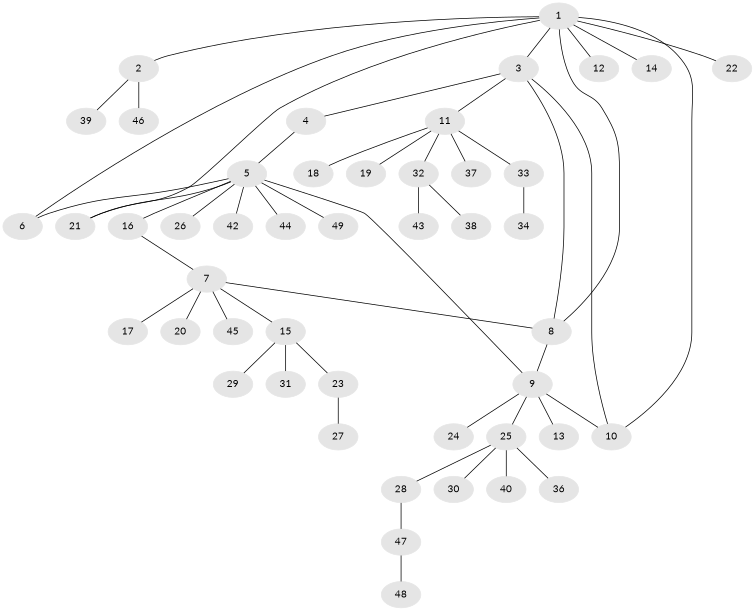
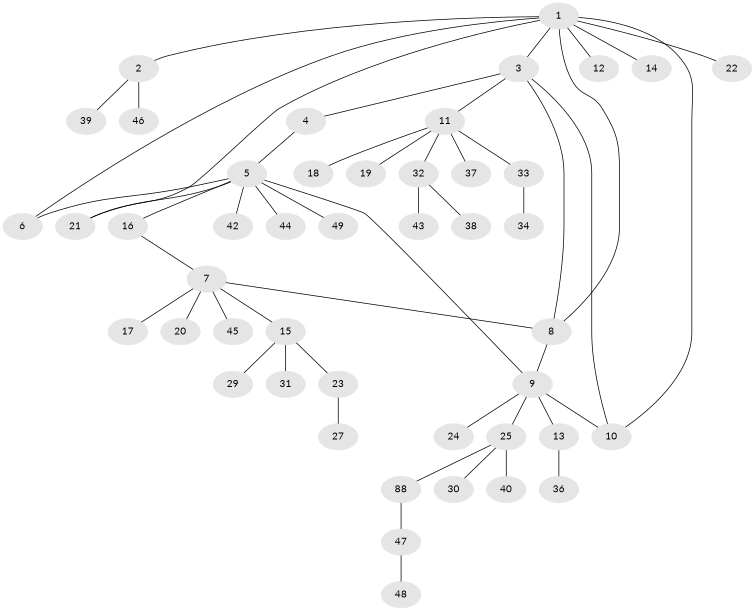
(180, 226) -> none
(532, 463) -> (559, 463)
(401, 489) -> (401, 489)
